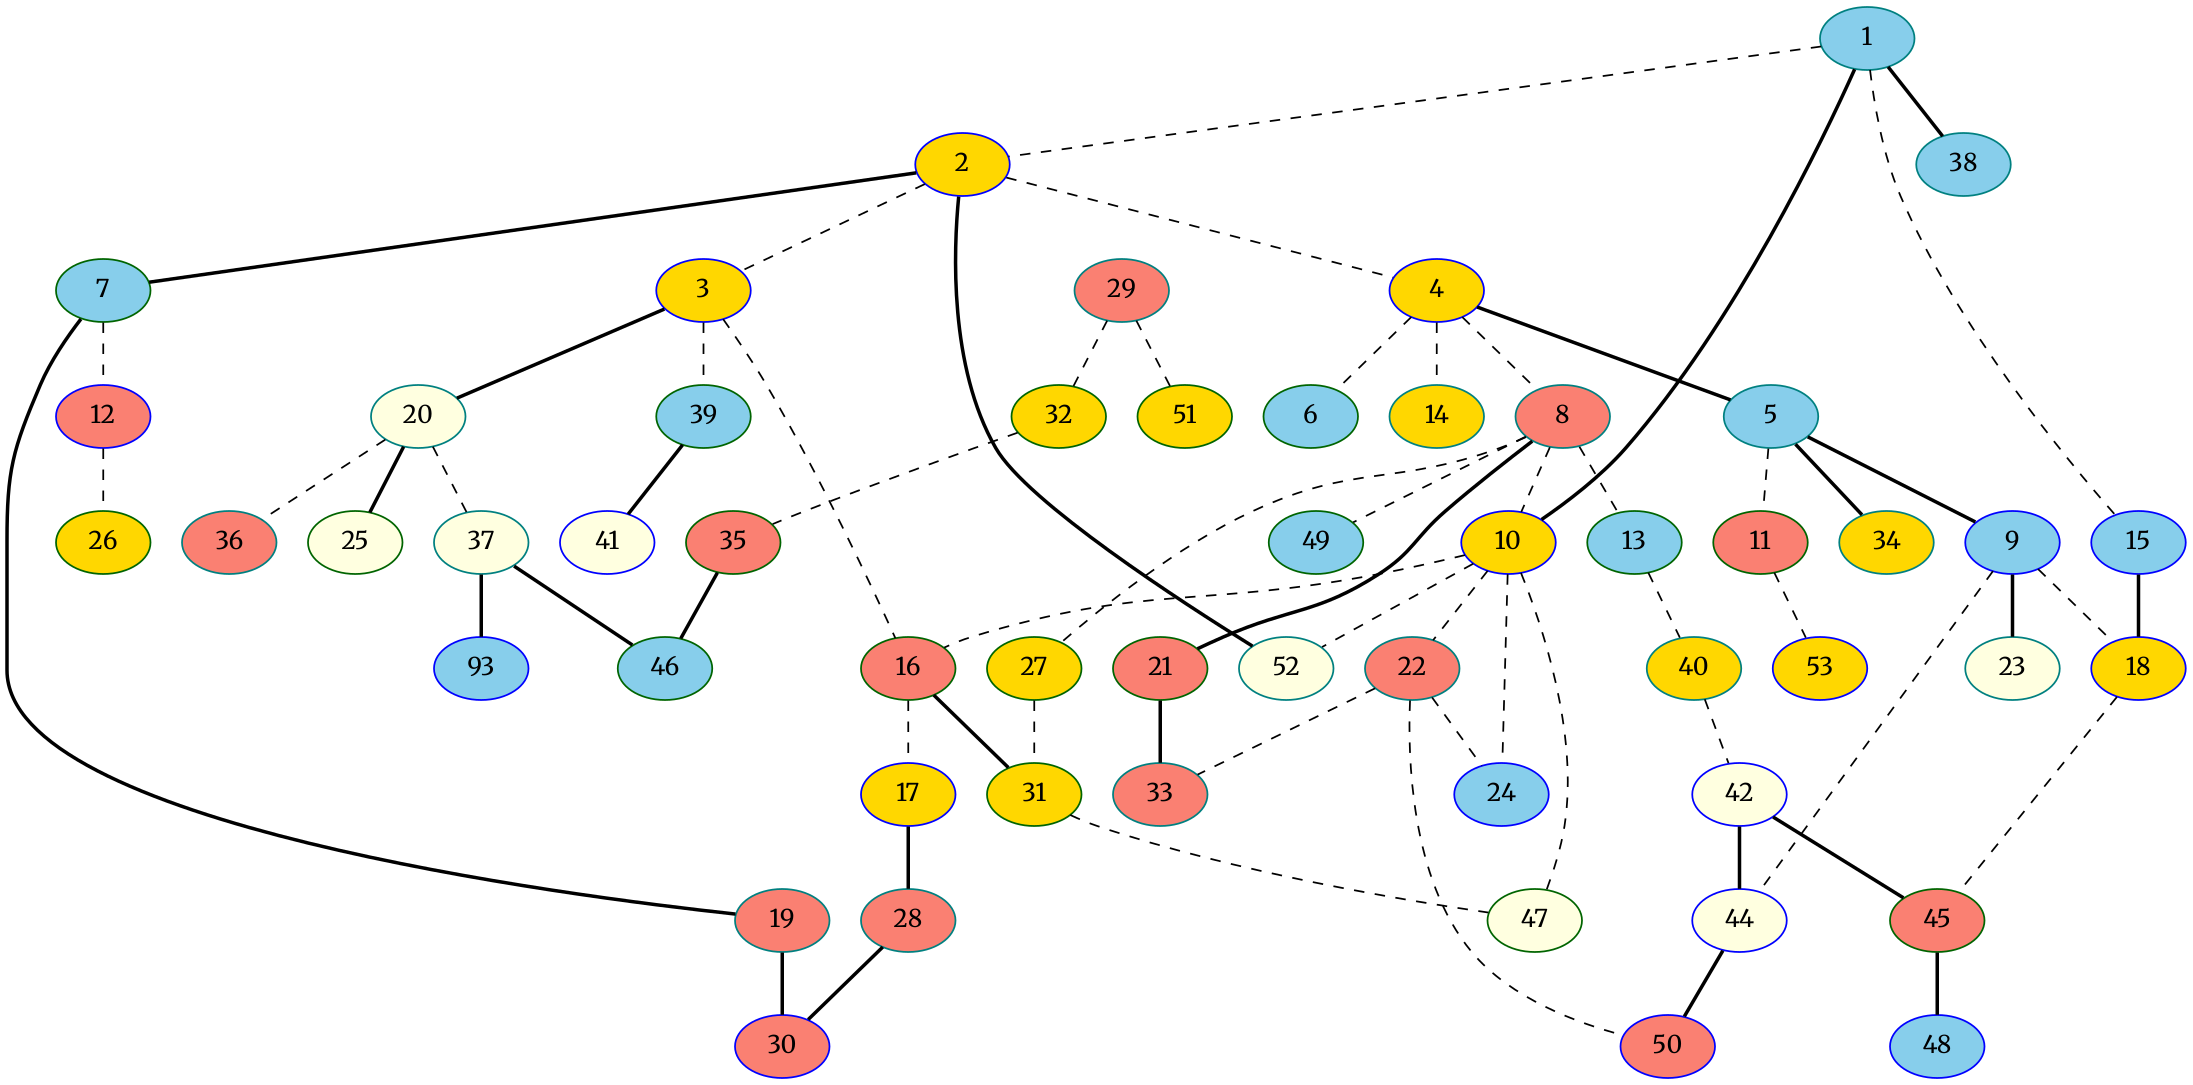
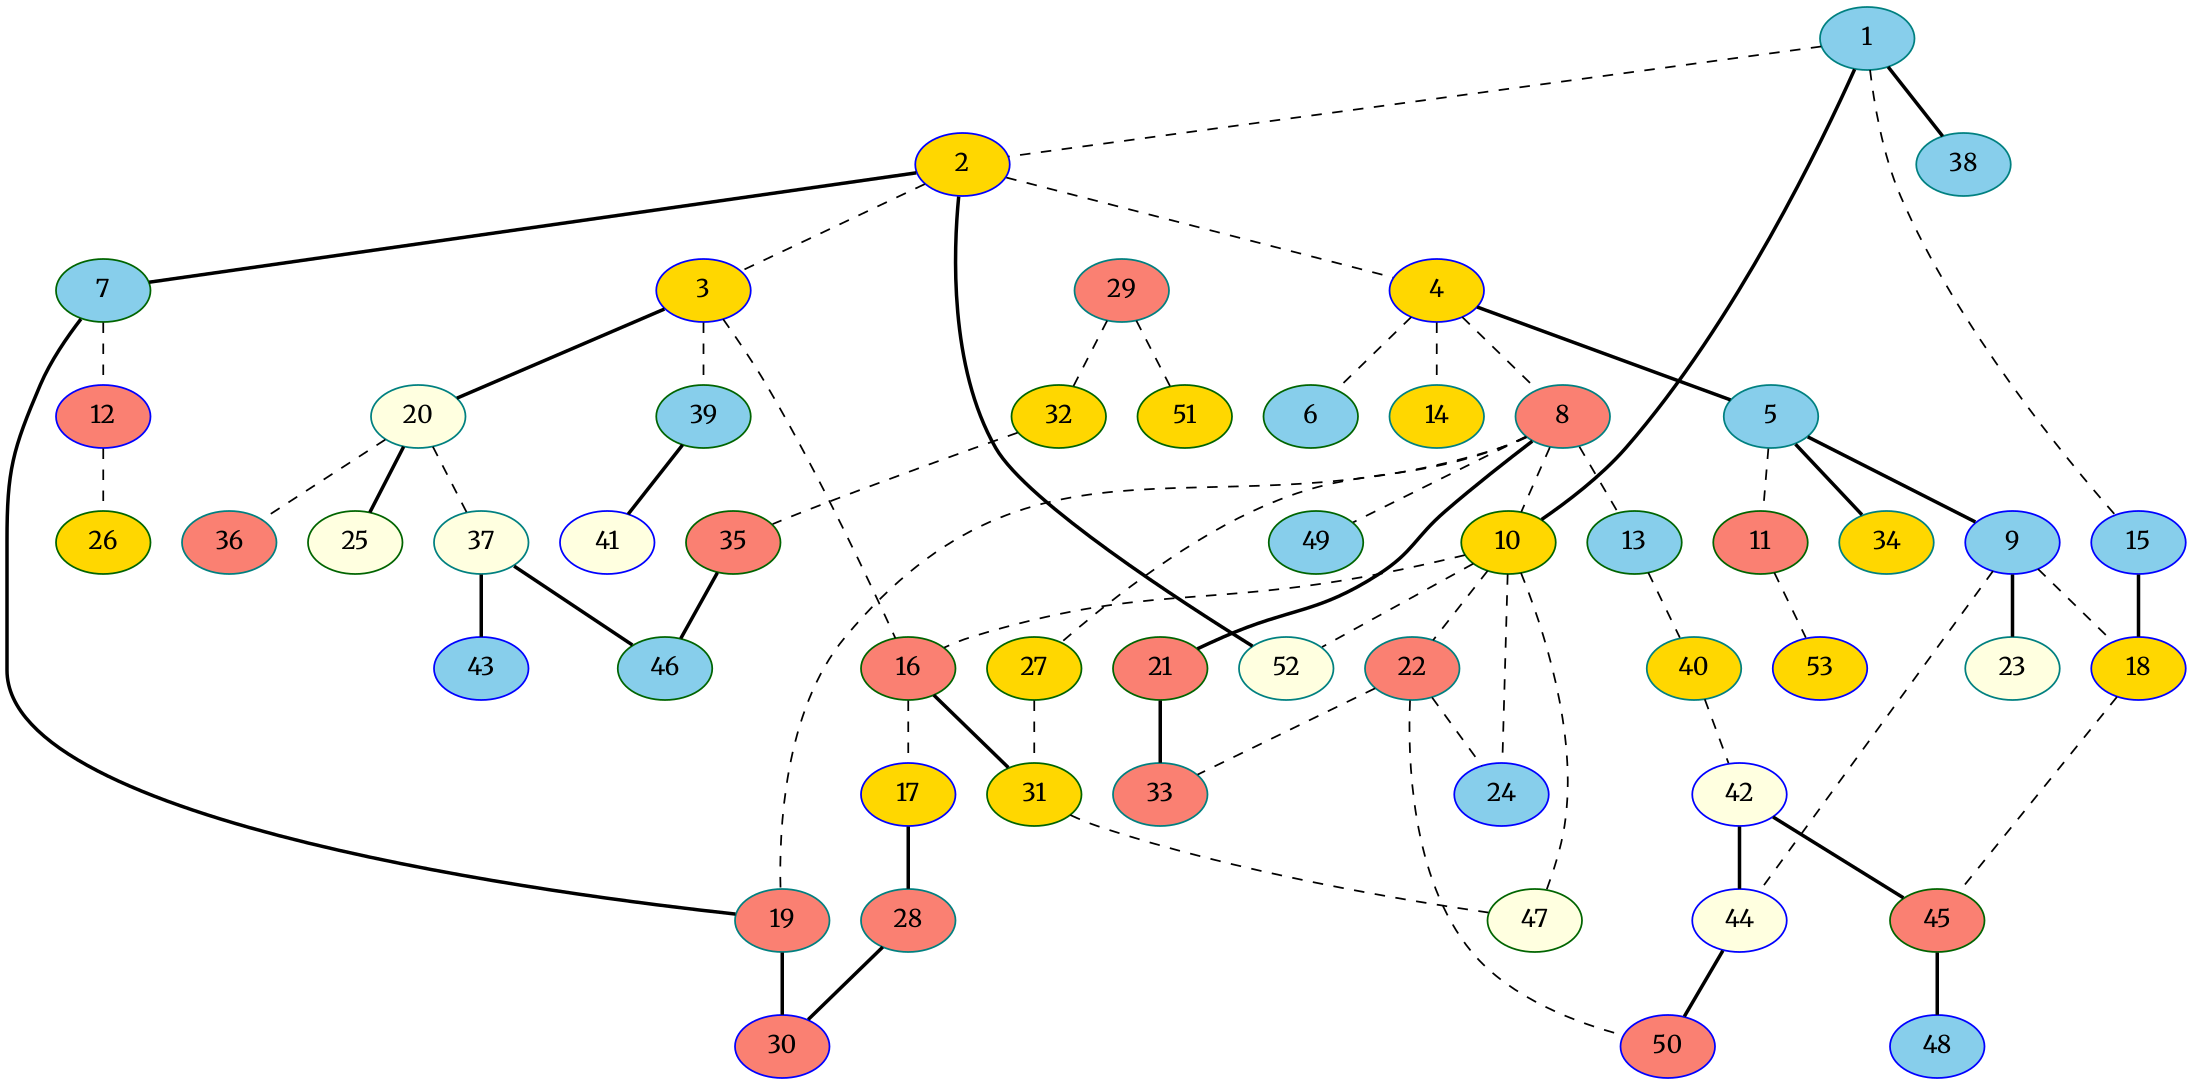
none -> (1036, 508)
(1508, 542) -> (1508, 542)
(481, 668) -> (481, 668)
